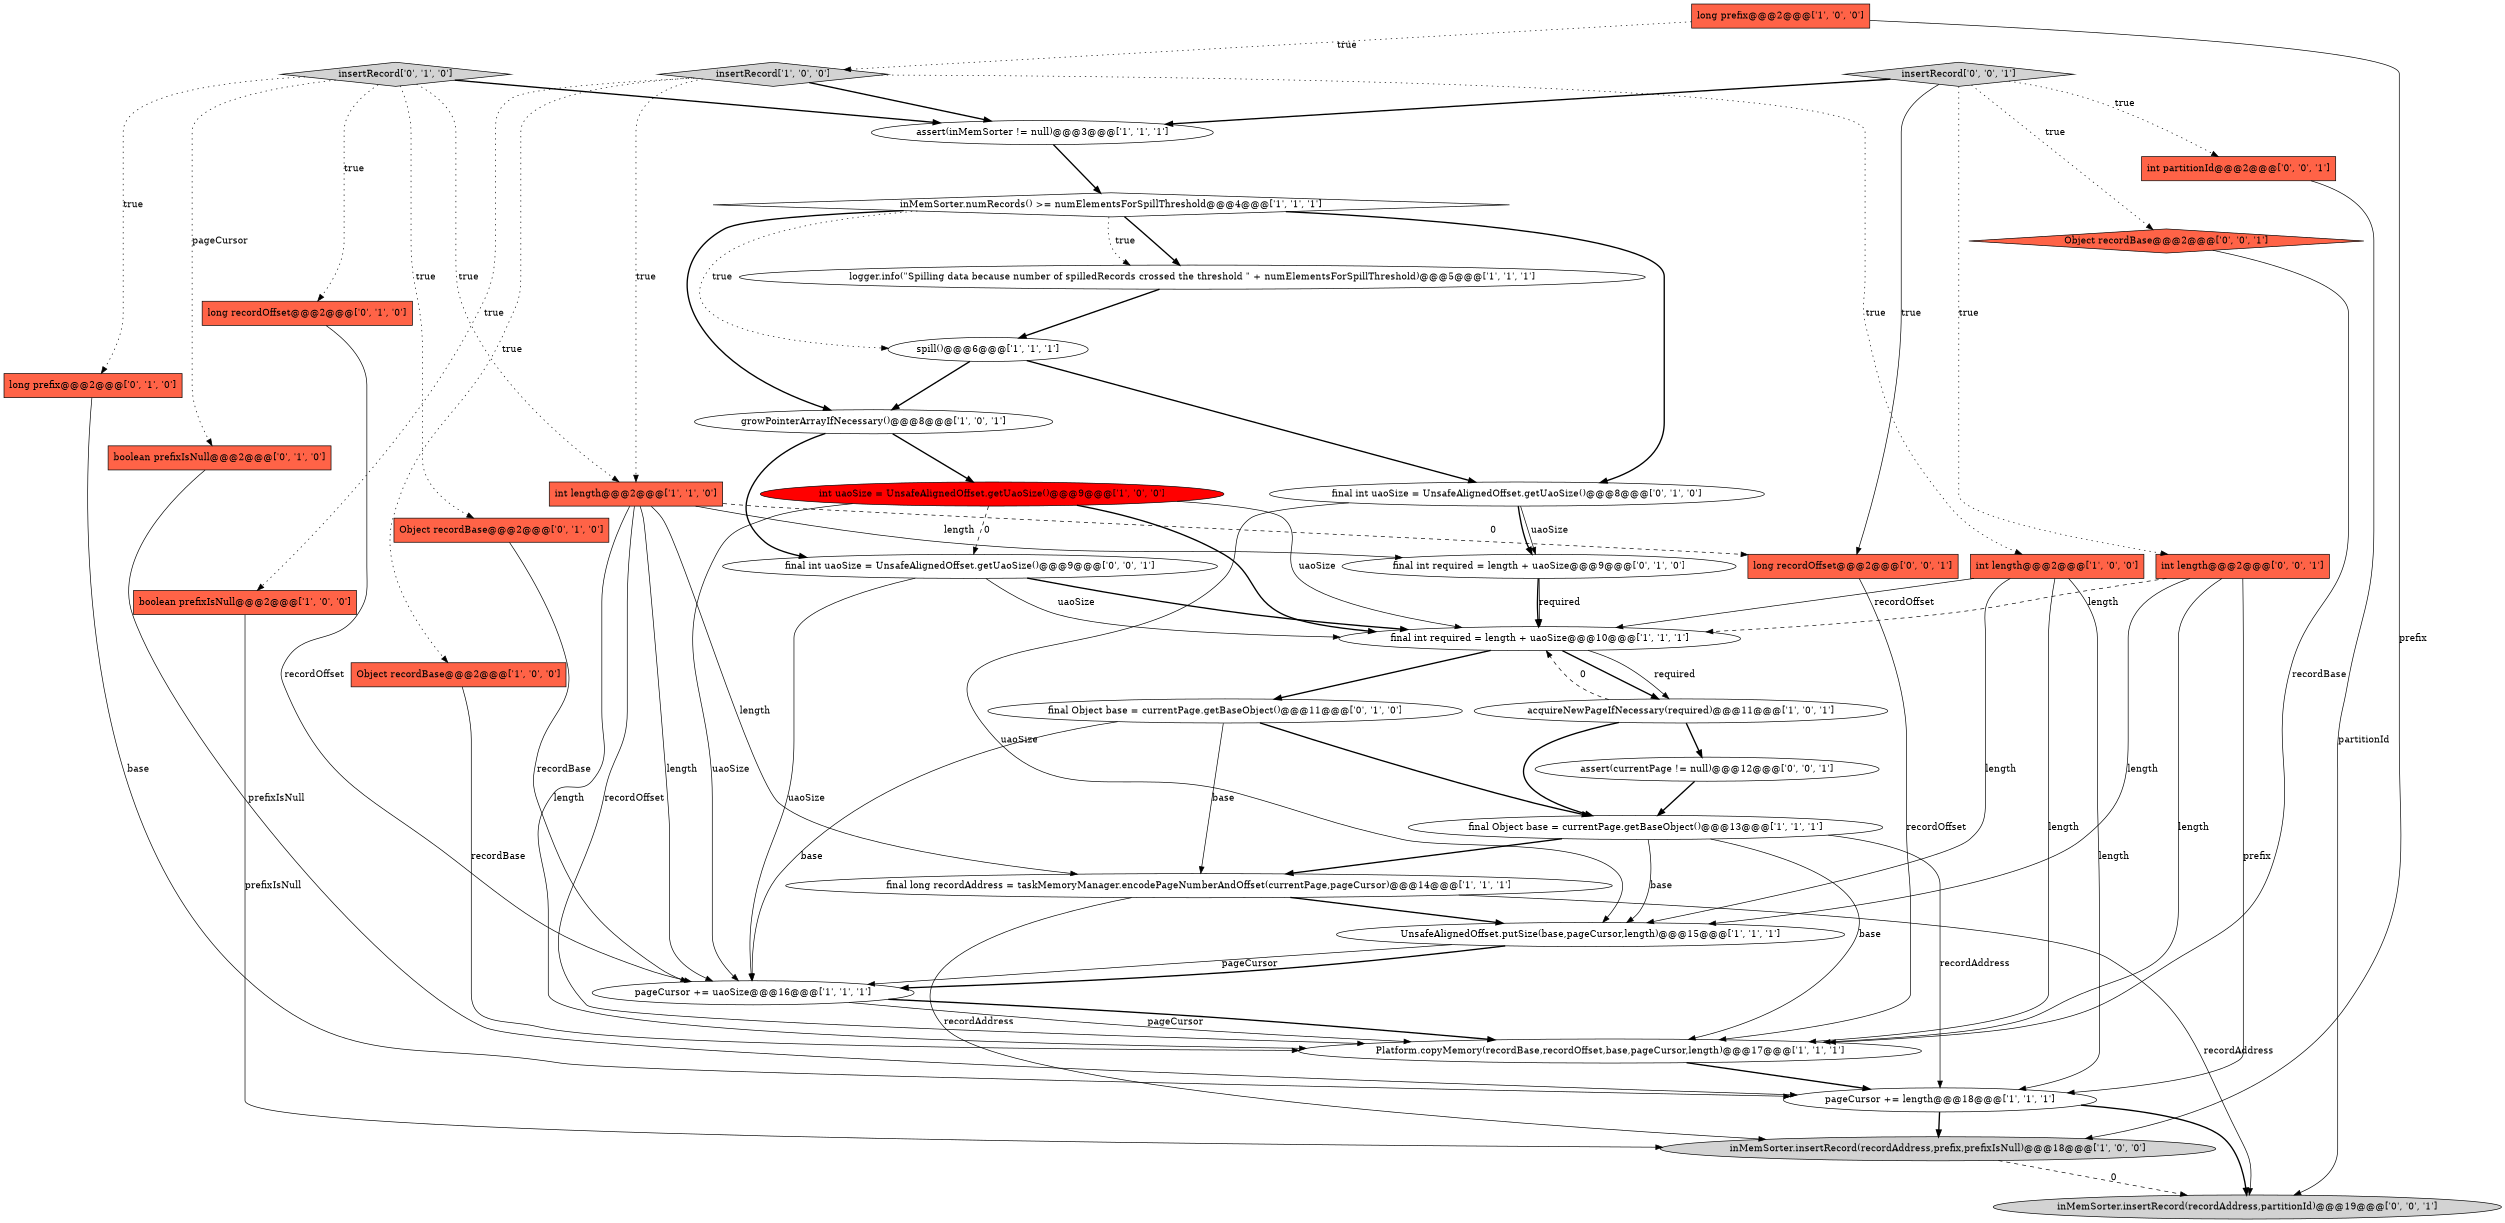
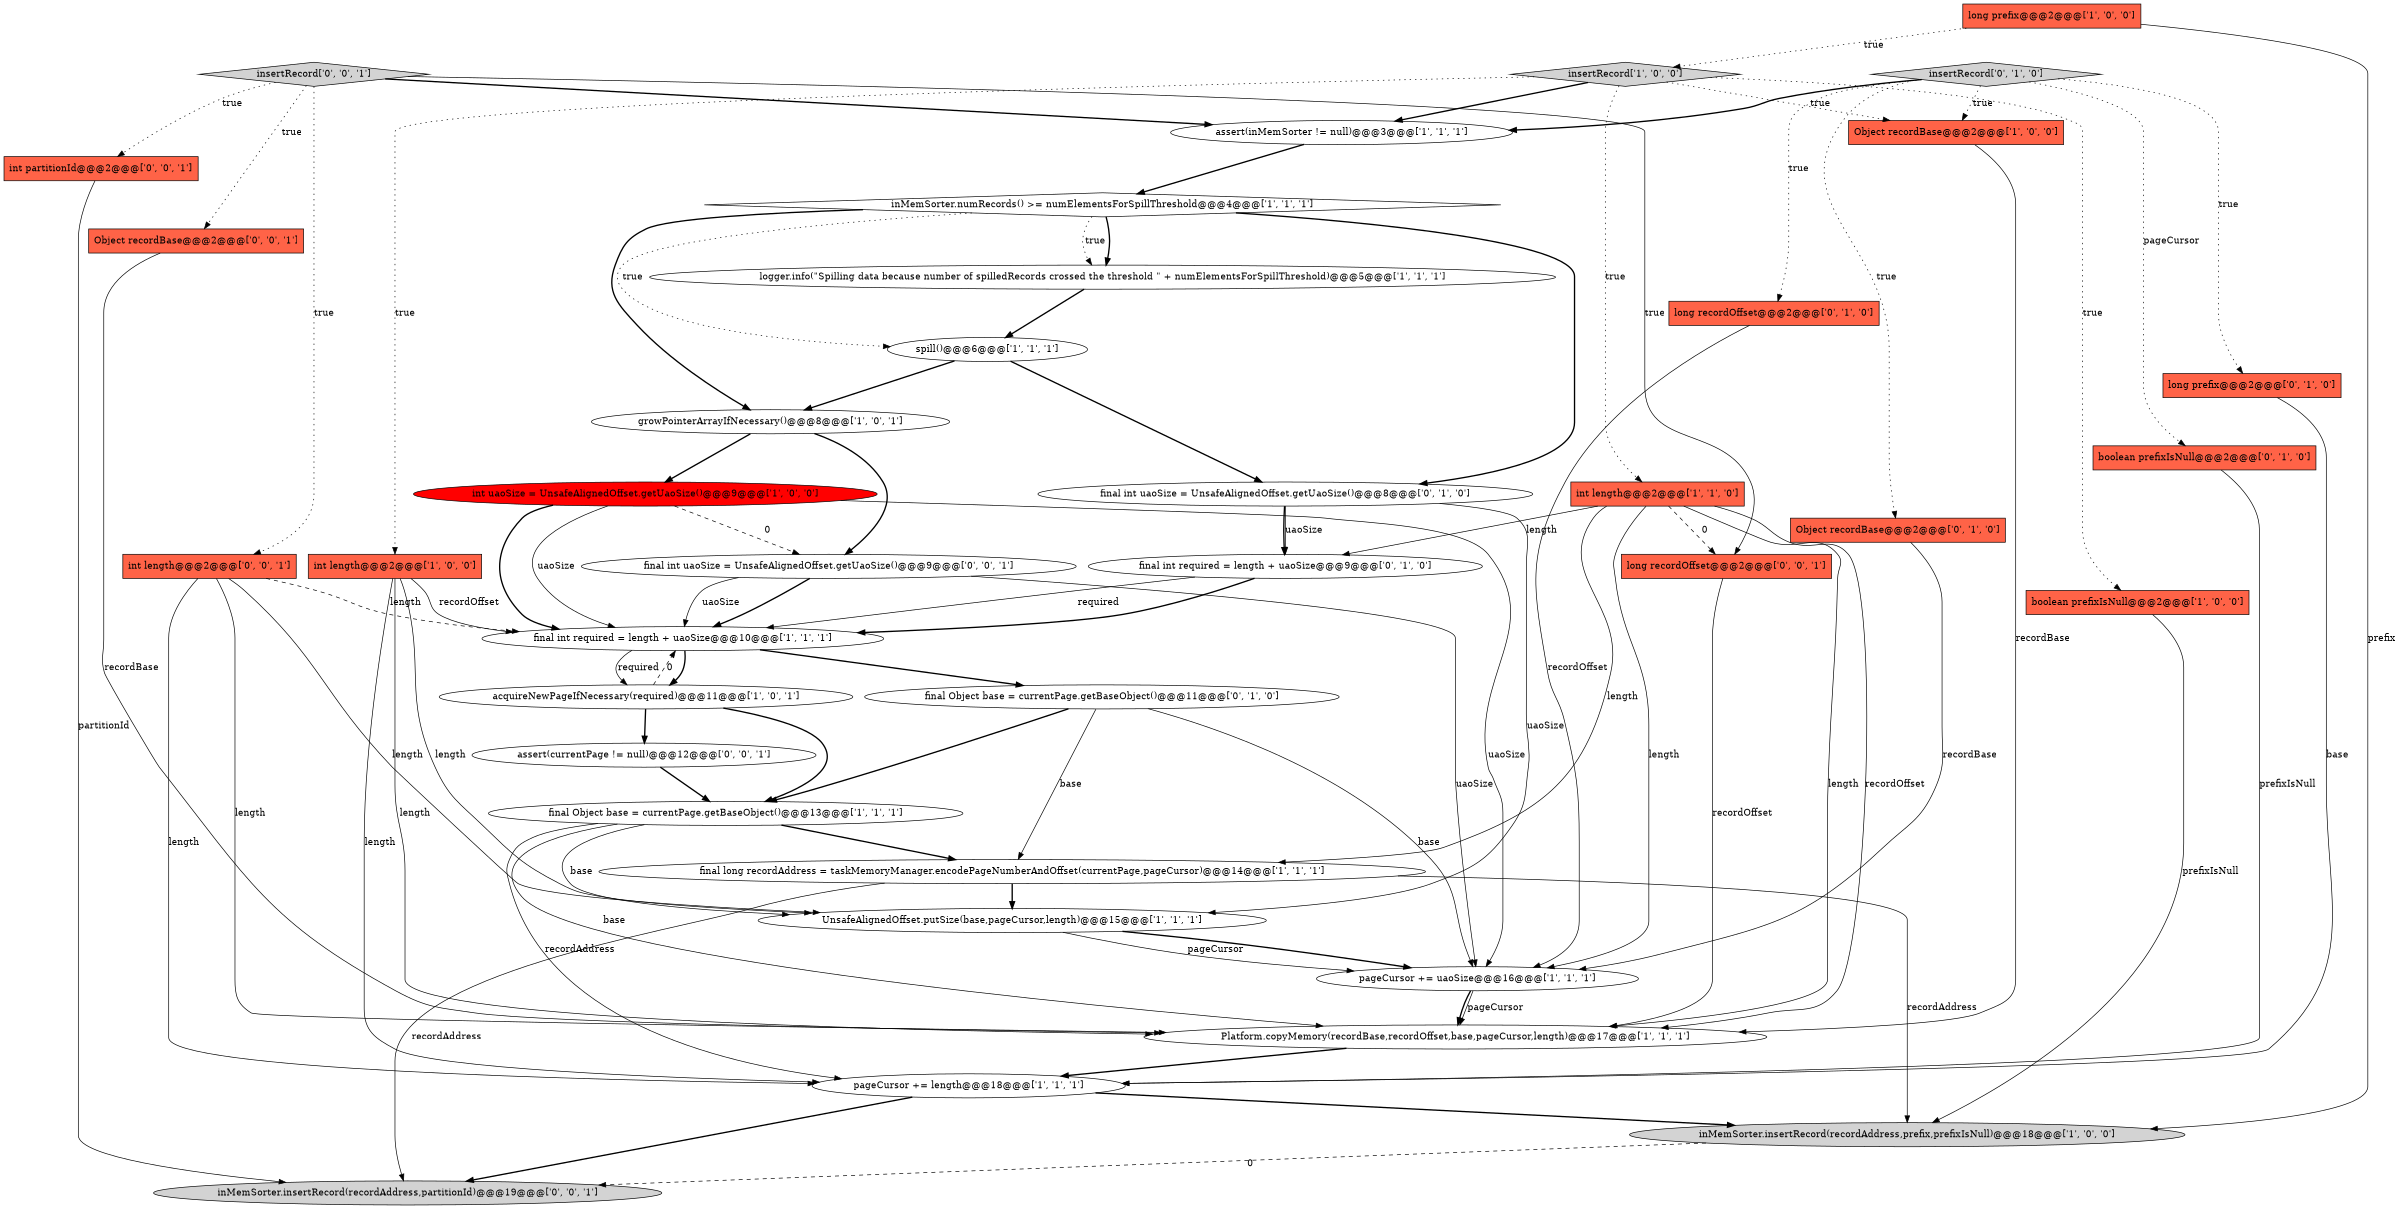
(2166, 241) -> (196, 241)
(461, 302) -> (1972, 102)
(2257, 857) -> (184, 842)
